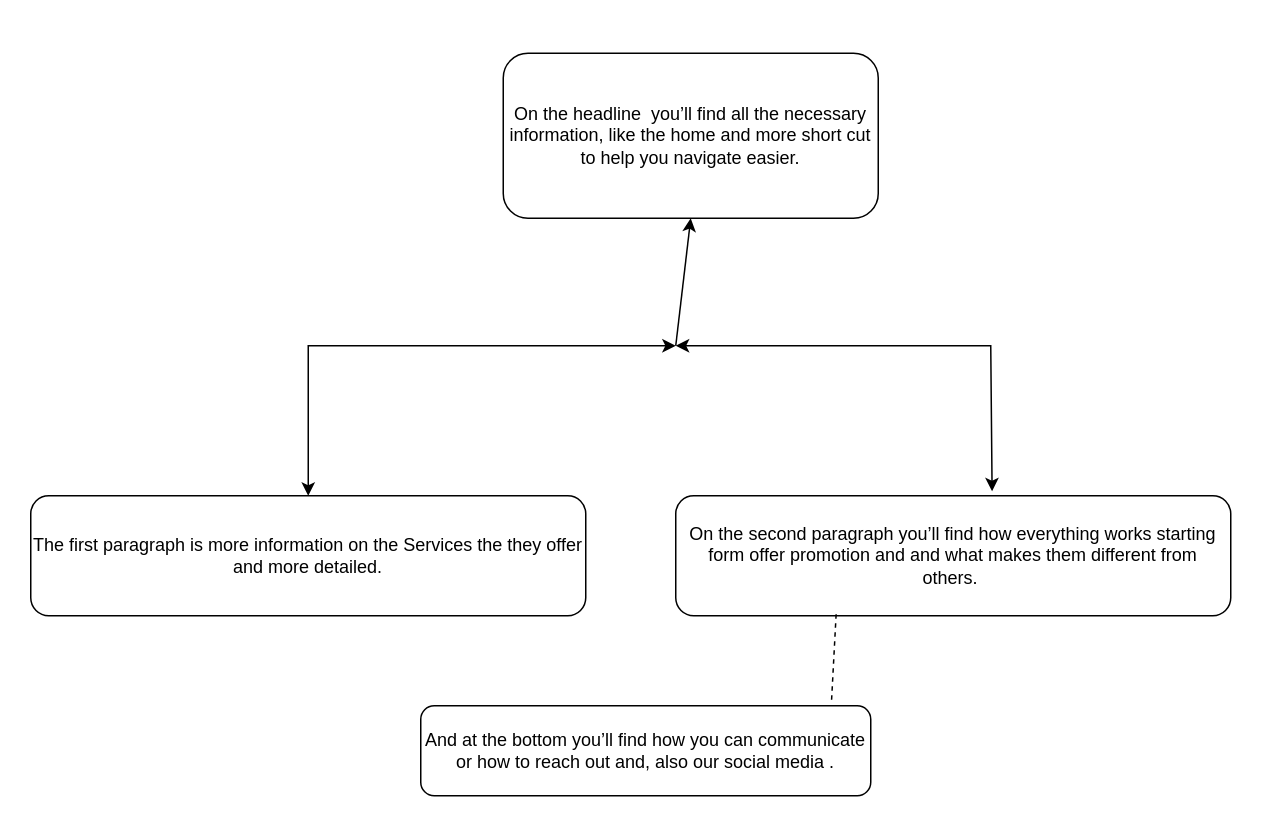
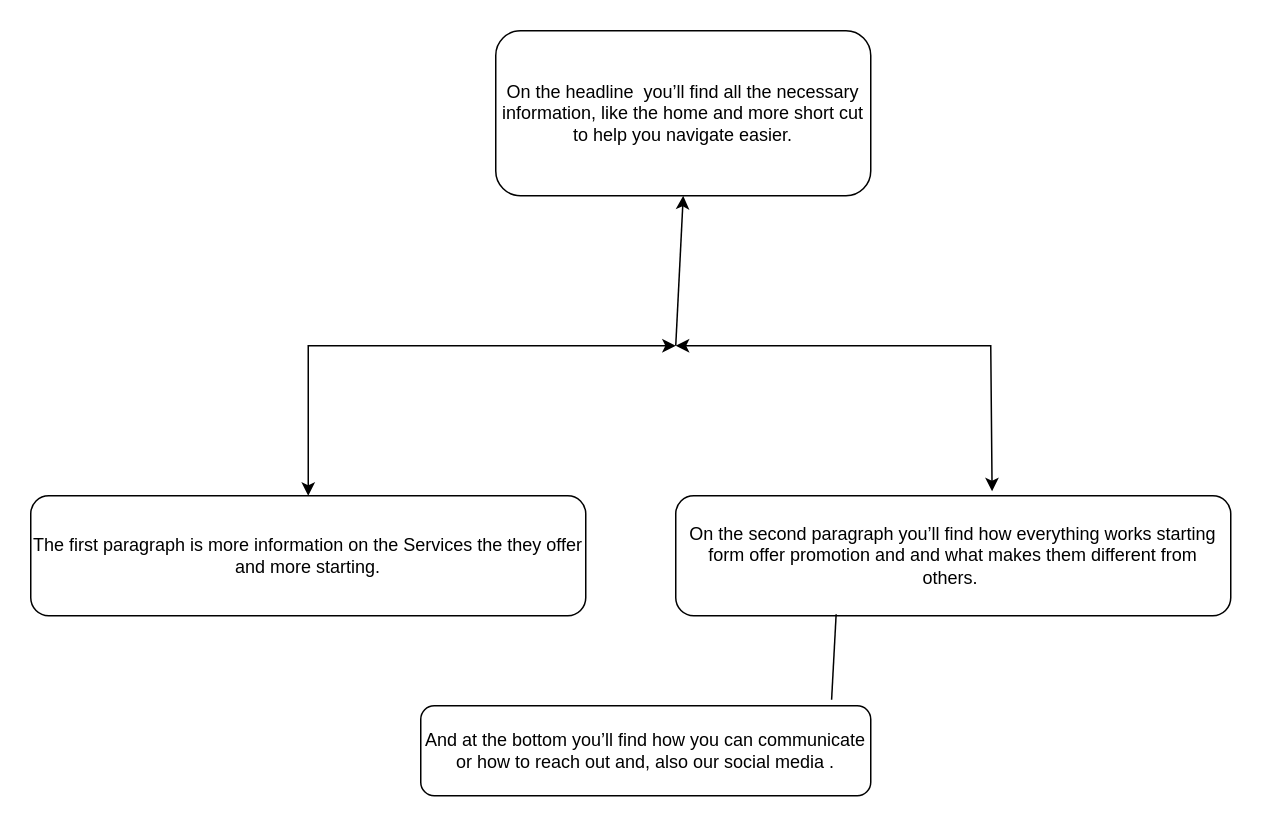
(691, 136) -> (683, 113)
(308, 556) -> (308, 556)
(834, 657) -> (834, 657)
